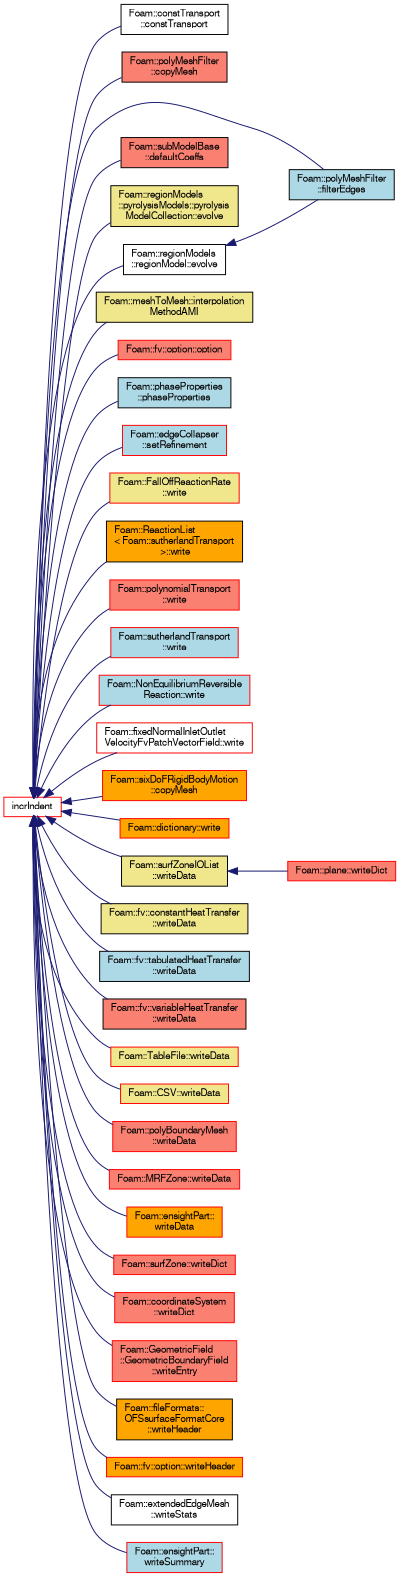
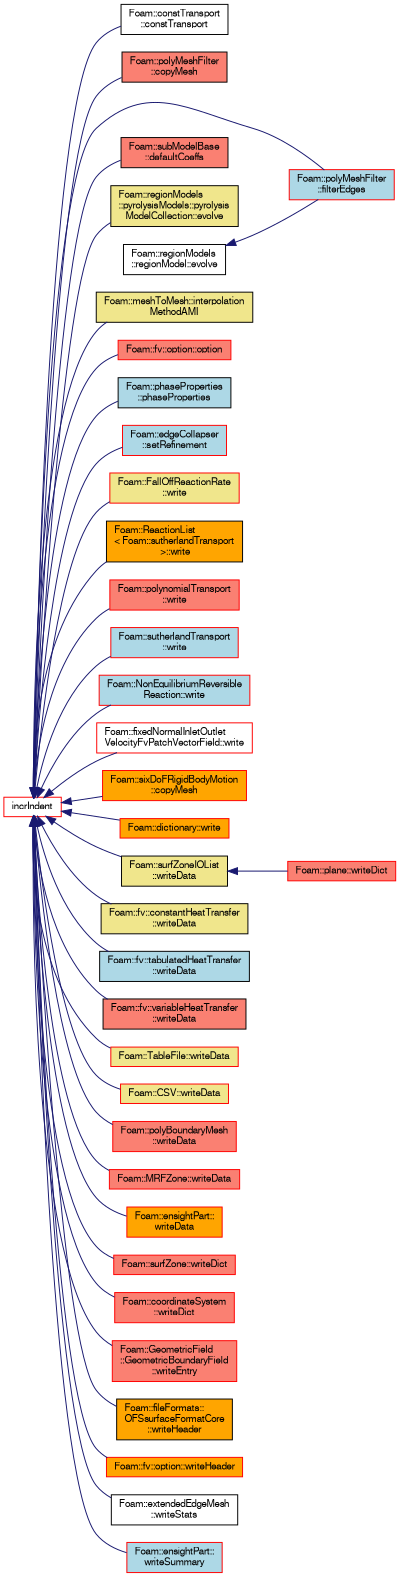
(342, 185) -> (342, 185)
(41, 515) -> none
